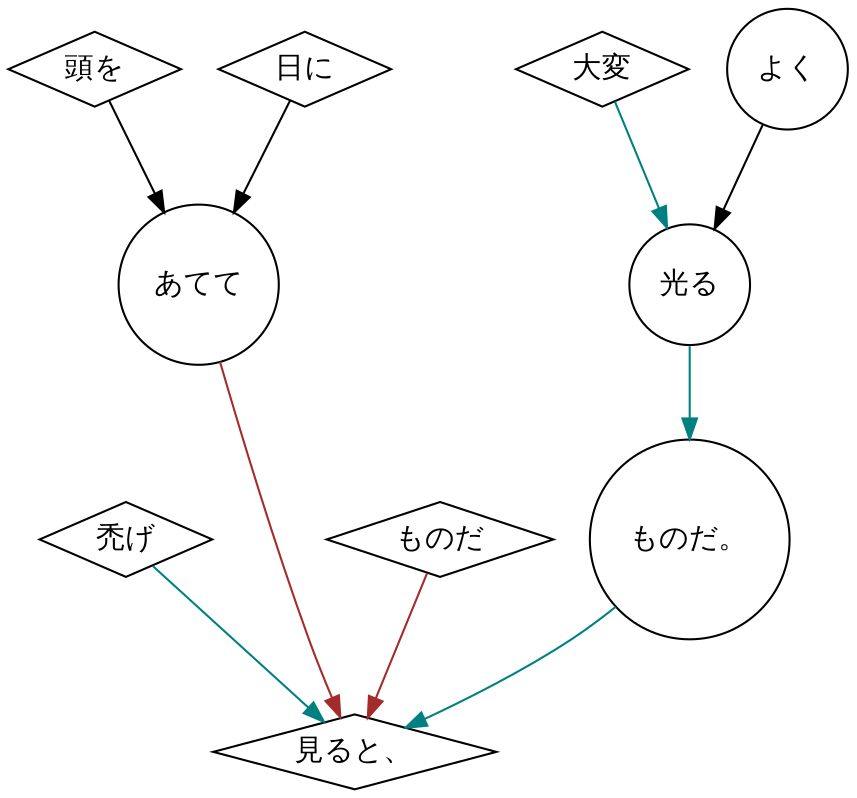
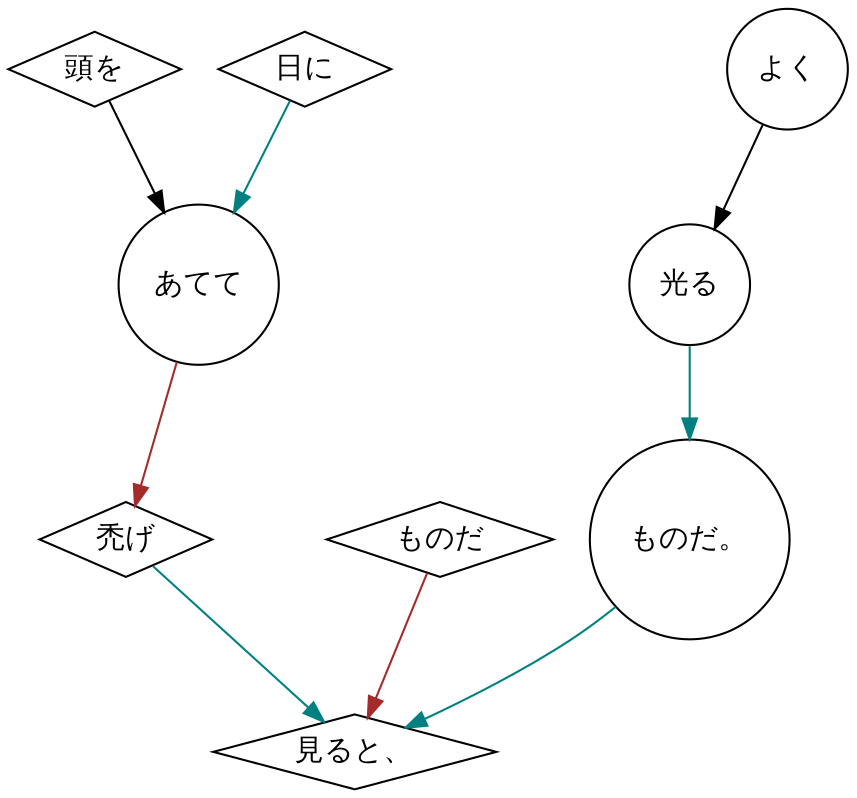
(602, 69) -> none
(267, 147) -> (267, 147)
(272, 531) -> (159, 424)
